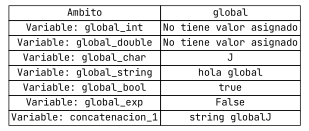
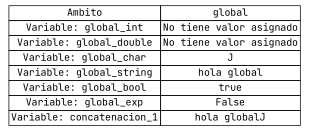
(230, 118) -> (230, 118)
